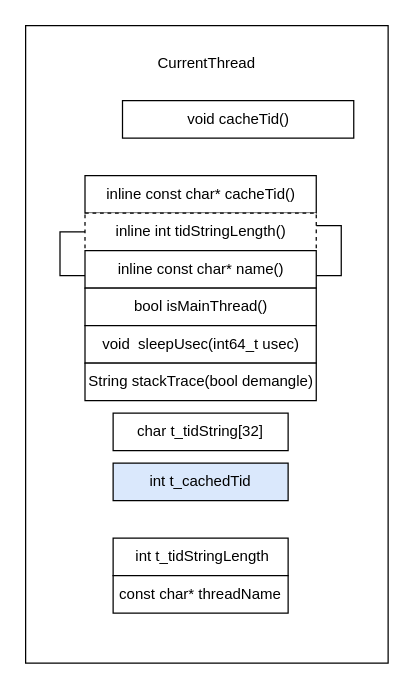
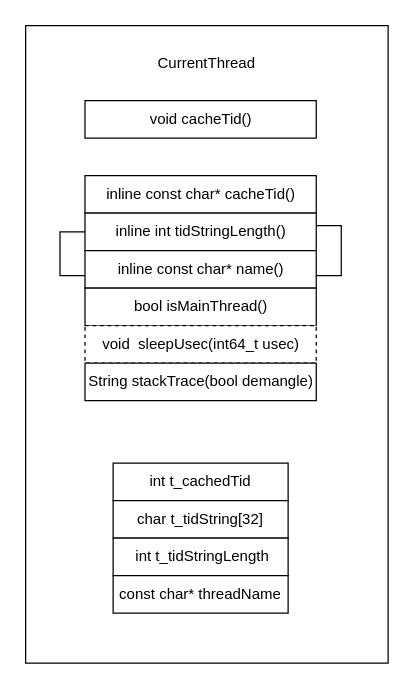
(238, 119) -> (201, 119)
(201, 232) -> (201, 232)
(201, 344) -> (201, 344)
(201, 432) -> (201, 519)
(201, 482) -> (201, 482)
